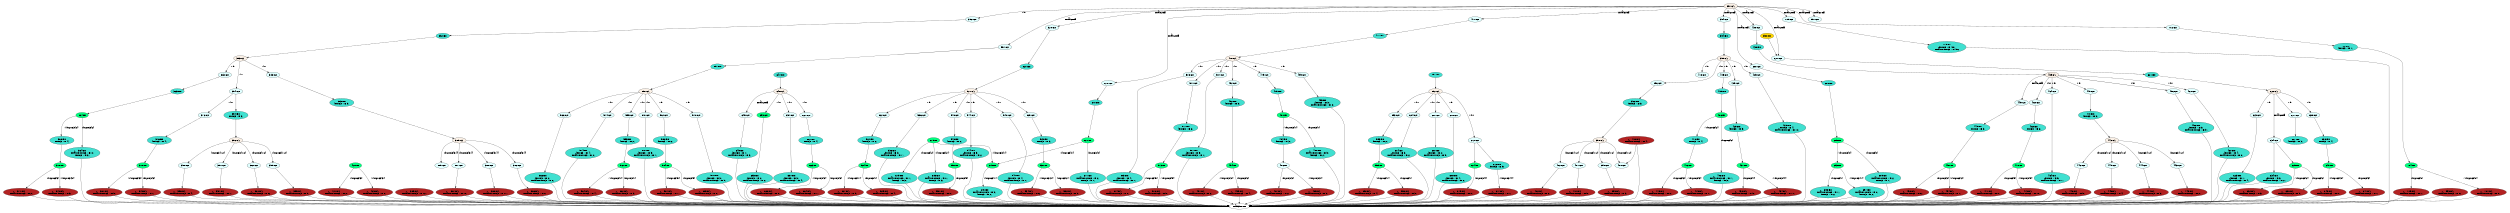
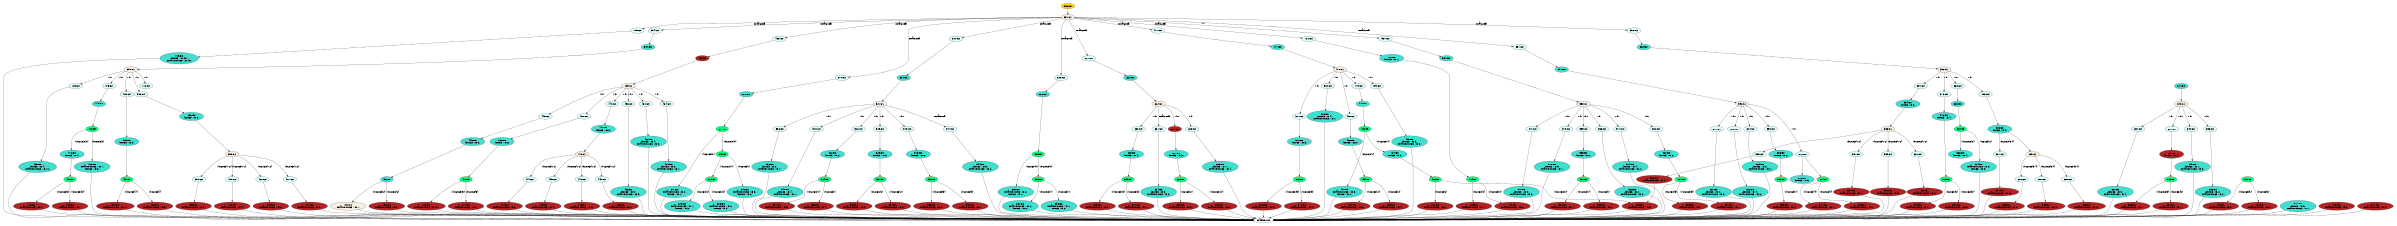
(1024, 13) -> (1481, 24)
(1071, 19) -> (1203, 24)
(1772, 46) -> (1068, 11)
(1757, 47) -> (702, 58)
none -> (1540, 58)
(1220, 75) -> none
(2037, 83) -> (602, 94)
(221, 103) -> (1944, 81)
(762, 103) -> (2190, 116)
(973, 103) -> (940, 116)
(764, 115) -> (2210, 129)
(2295, 115) -> (1175, 129)
(811, 140) -> (2172, 154)
(968, 145) -> (717, 166)
(459, 152) -> (2000, 142)
(2284, 152) -> (1178, 167)
(1634, 155) -> (232, 191)
(60, 165) -> none
(1283, 165) -> (1435, 179)
(1950, 165) -> (387, 179)
(1498, 178) -> (1802, 187)
none -> (931, 191)
none -> (2076, 191)
(1405, 192) -> none
(1950, 192) -> (348, 206)
(709, 205) -> (1653, 193)
